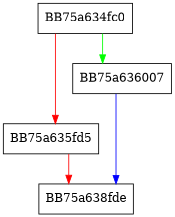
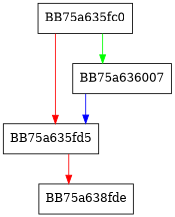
(85, 18) -> (85, 18)
(116, 135) -> (86, 104)
